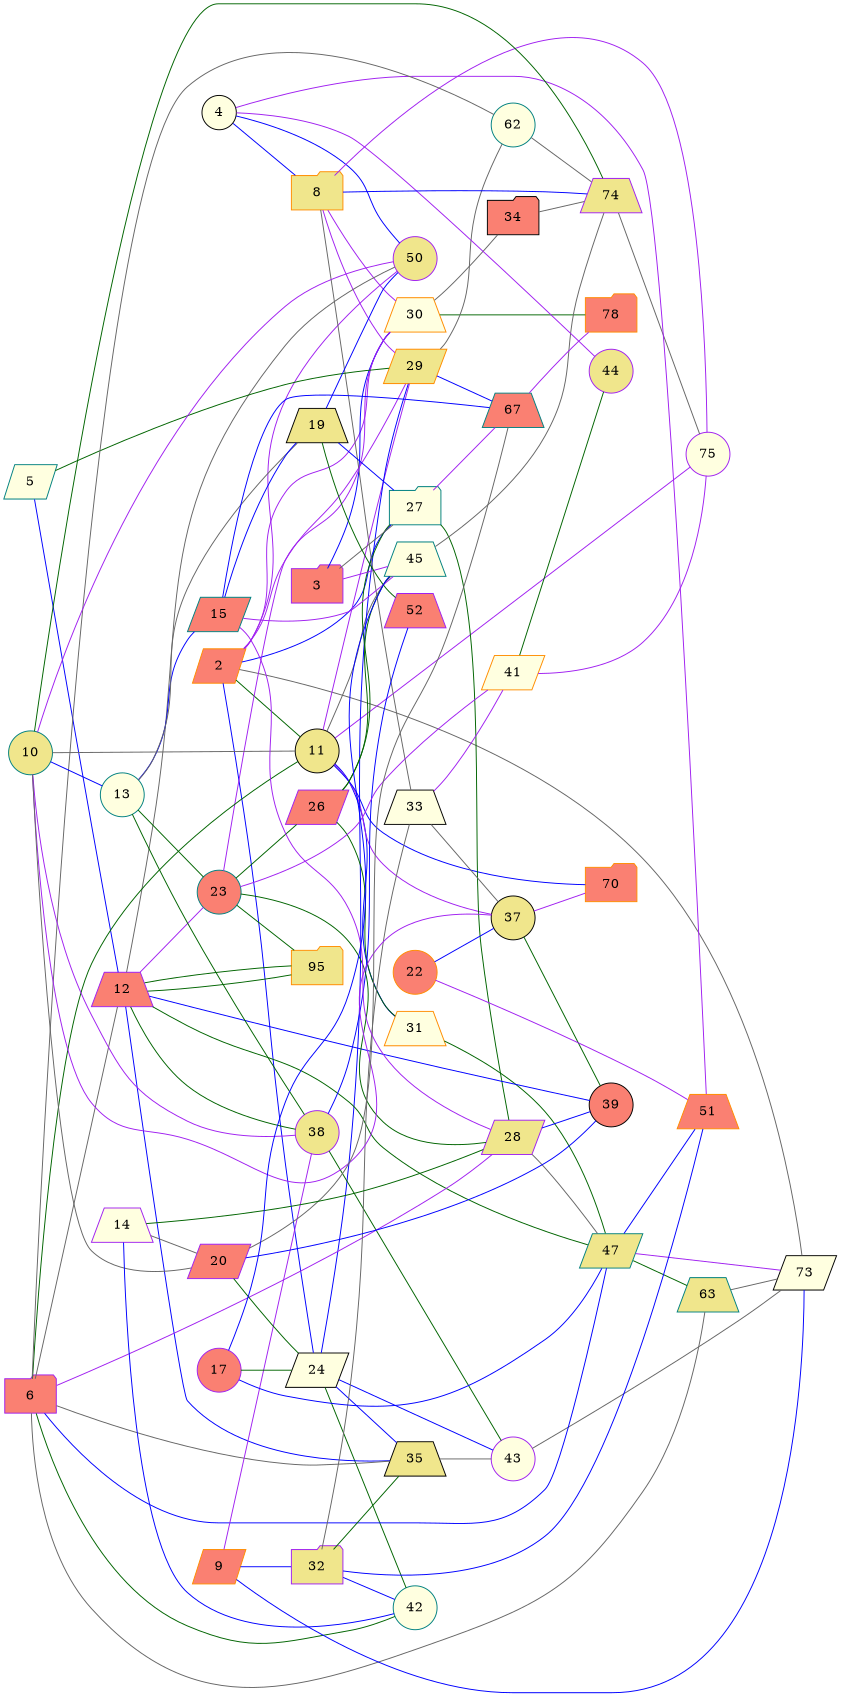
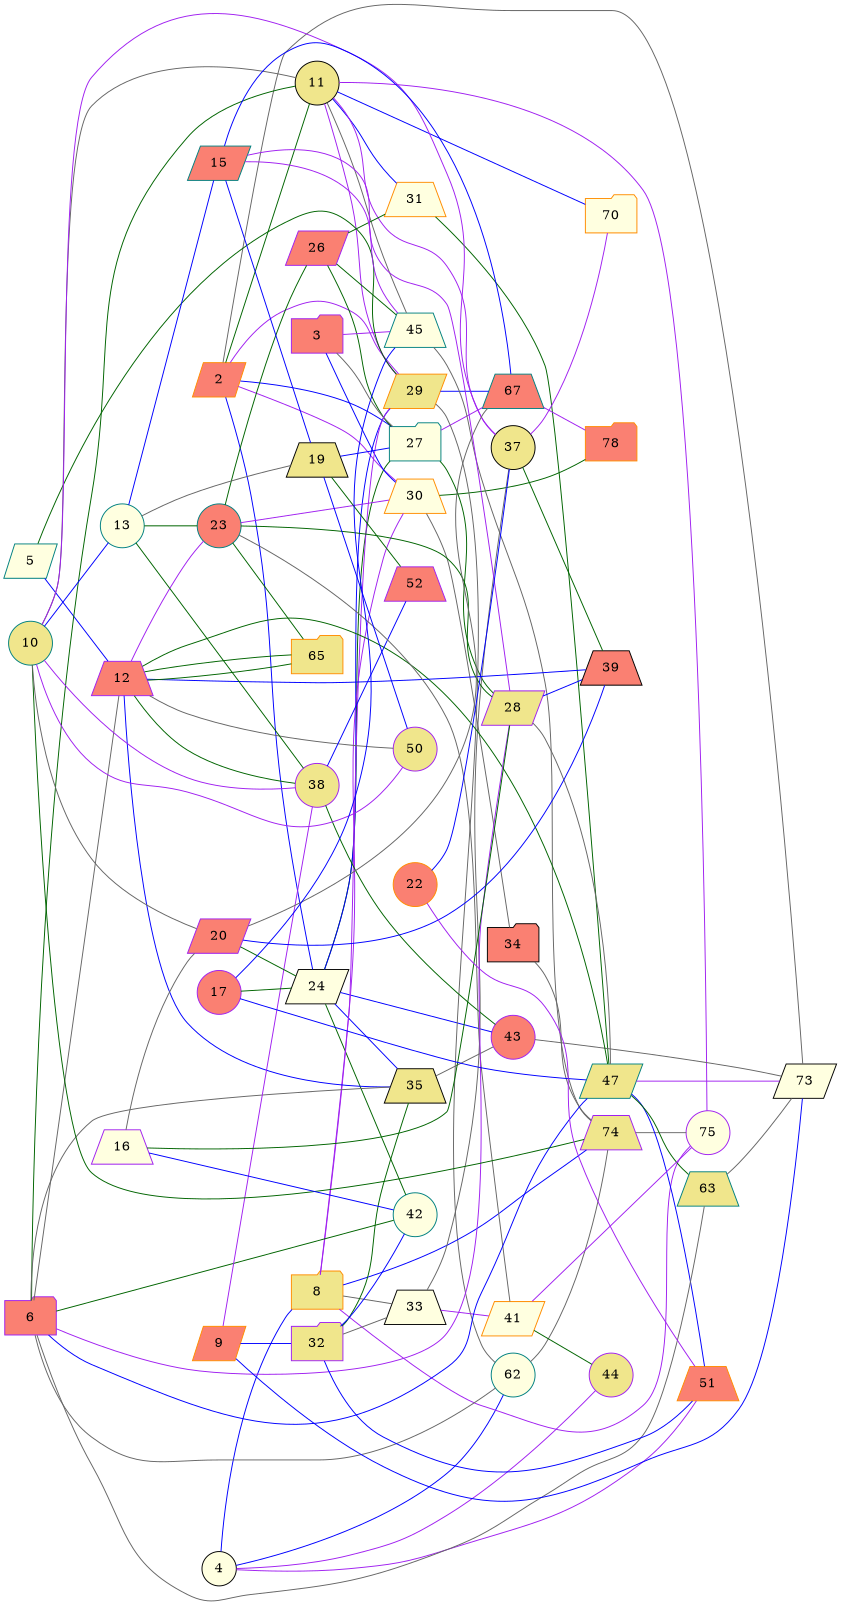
(336, 157) -> (391, 1510)
(272, 440) -> none
none -> (357, 715)
(396, 768) -> (455, 740)
(611, 885) -> (611, 216)
(317, 968) -> (317, 657)
(611, 1105) -> (611, 668)
(122, 1225) -> (122, 1147)
(513, 1459) -> (513, 1037)
